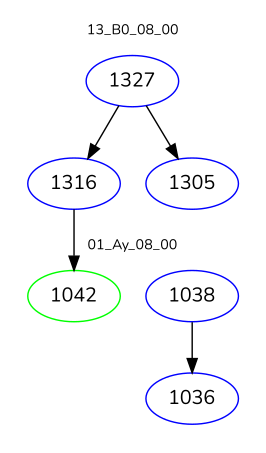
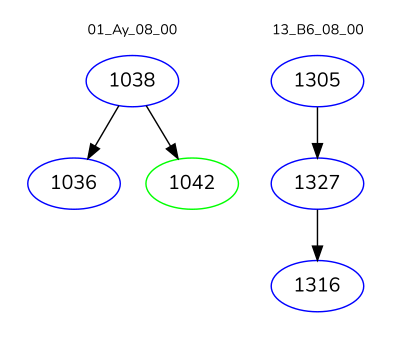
(133, 31) -> (318, 31)
(158, 126) -> (317, 125)
(74, 241) -> (158, 126)
